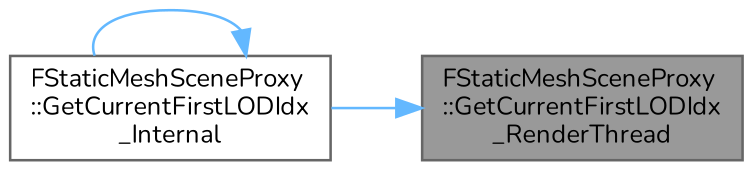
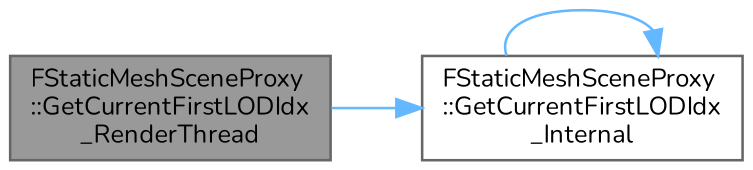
(364, 108) -> (364, 108)
